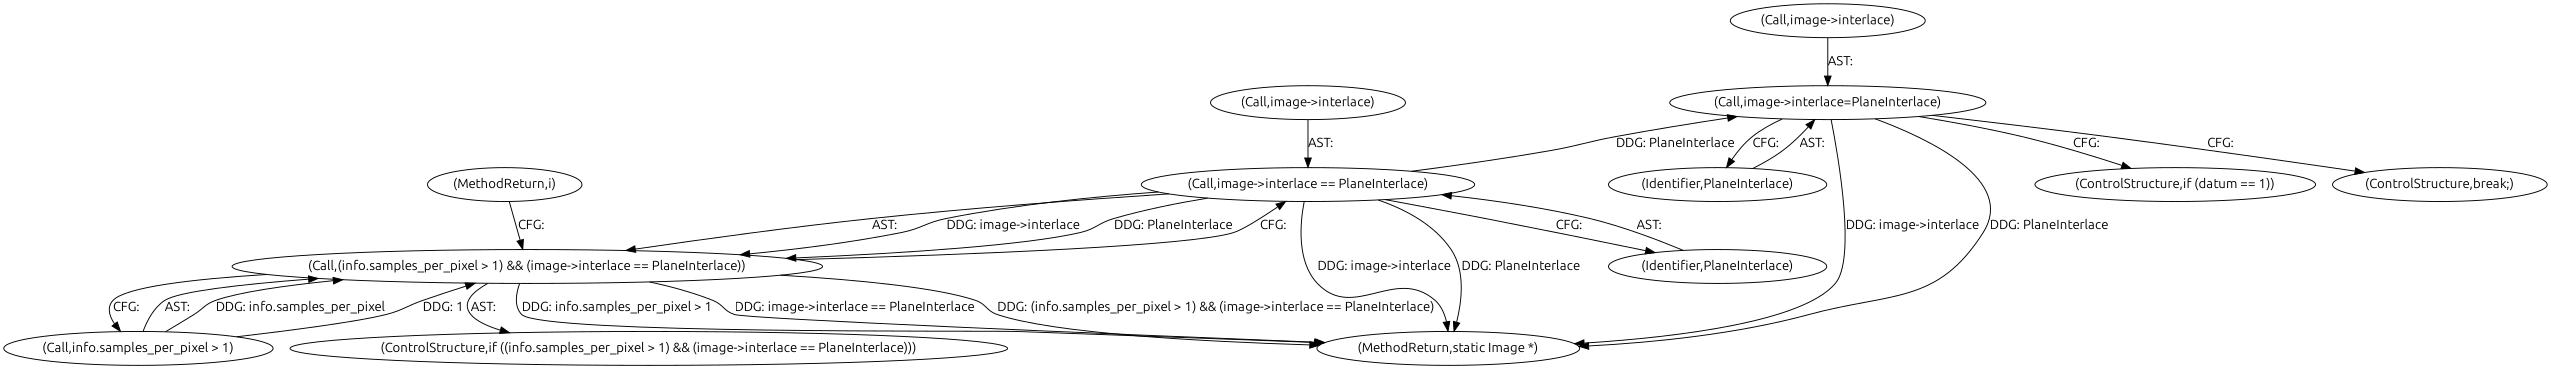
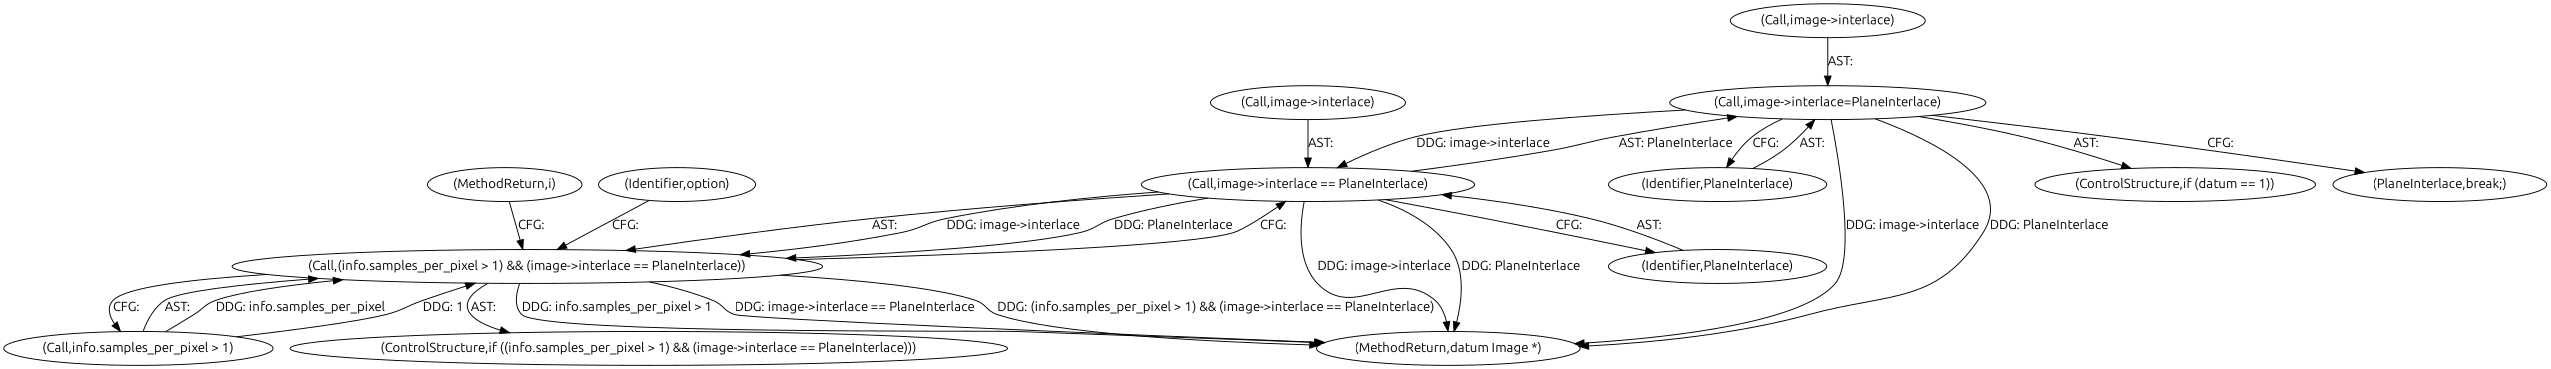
none -> (1513, 123)
(1676, 144) -> (1676, 144)
(2088, 144) -> (2088, 144)
none -> (677, 185)
(2440, 185) -> (2440, 185)
(1448, 348) -> (1448, 348)
